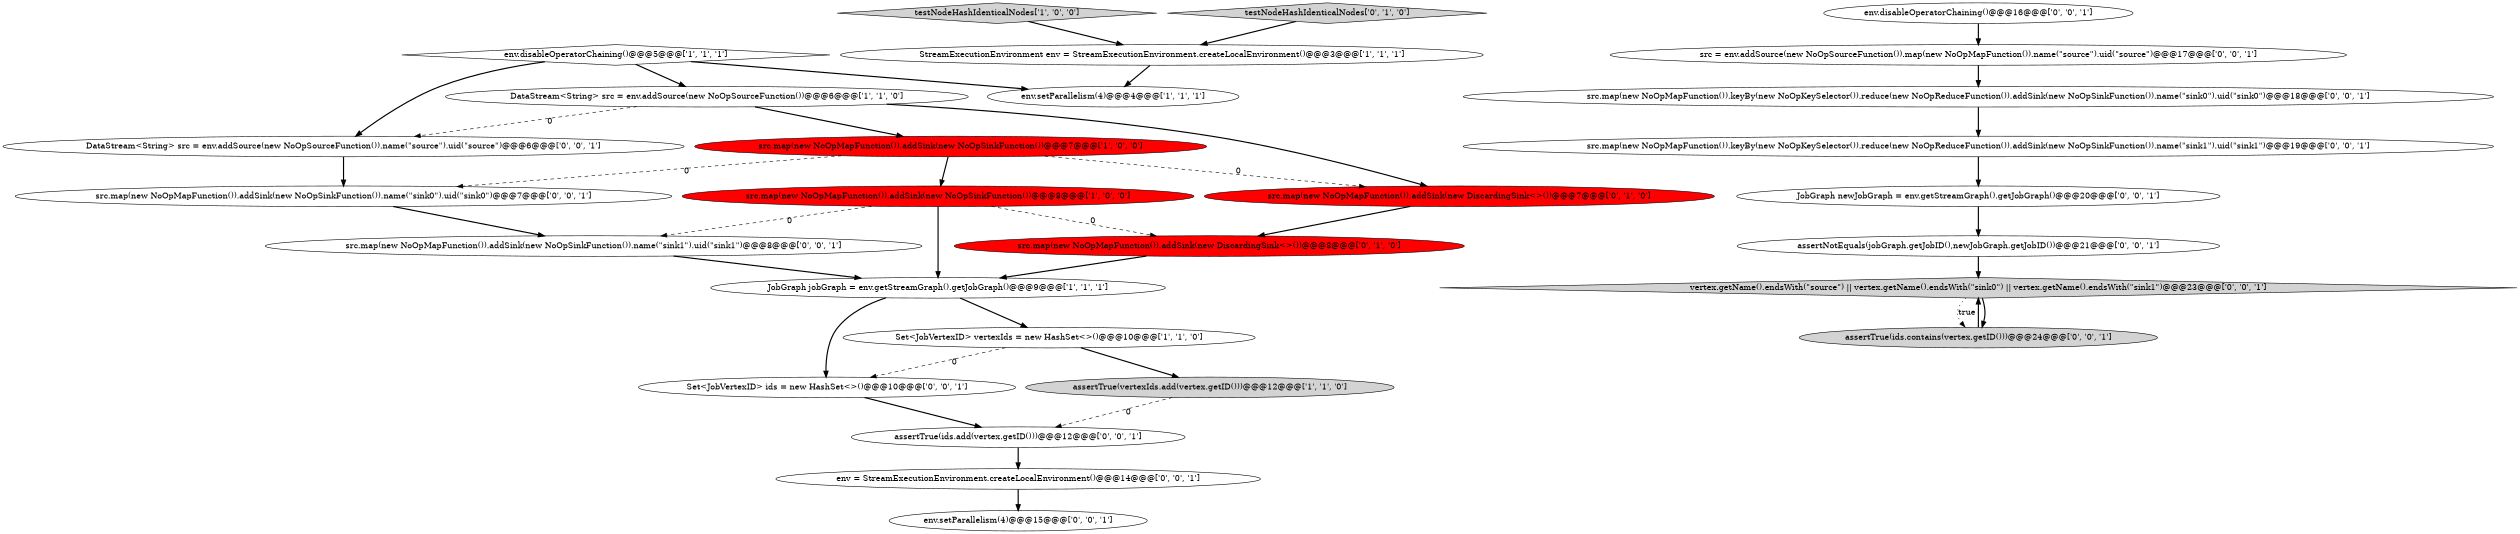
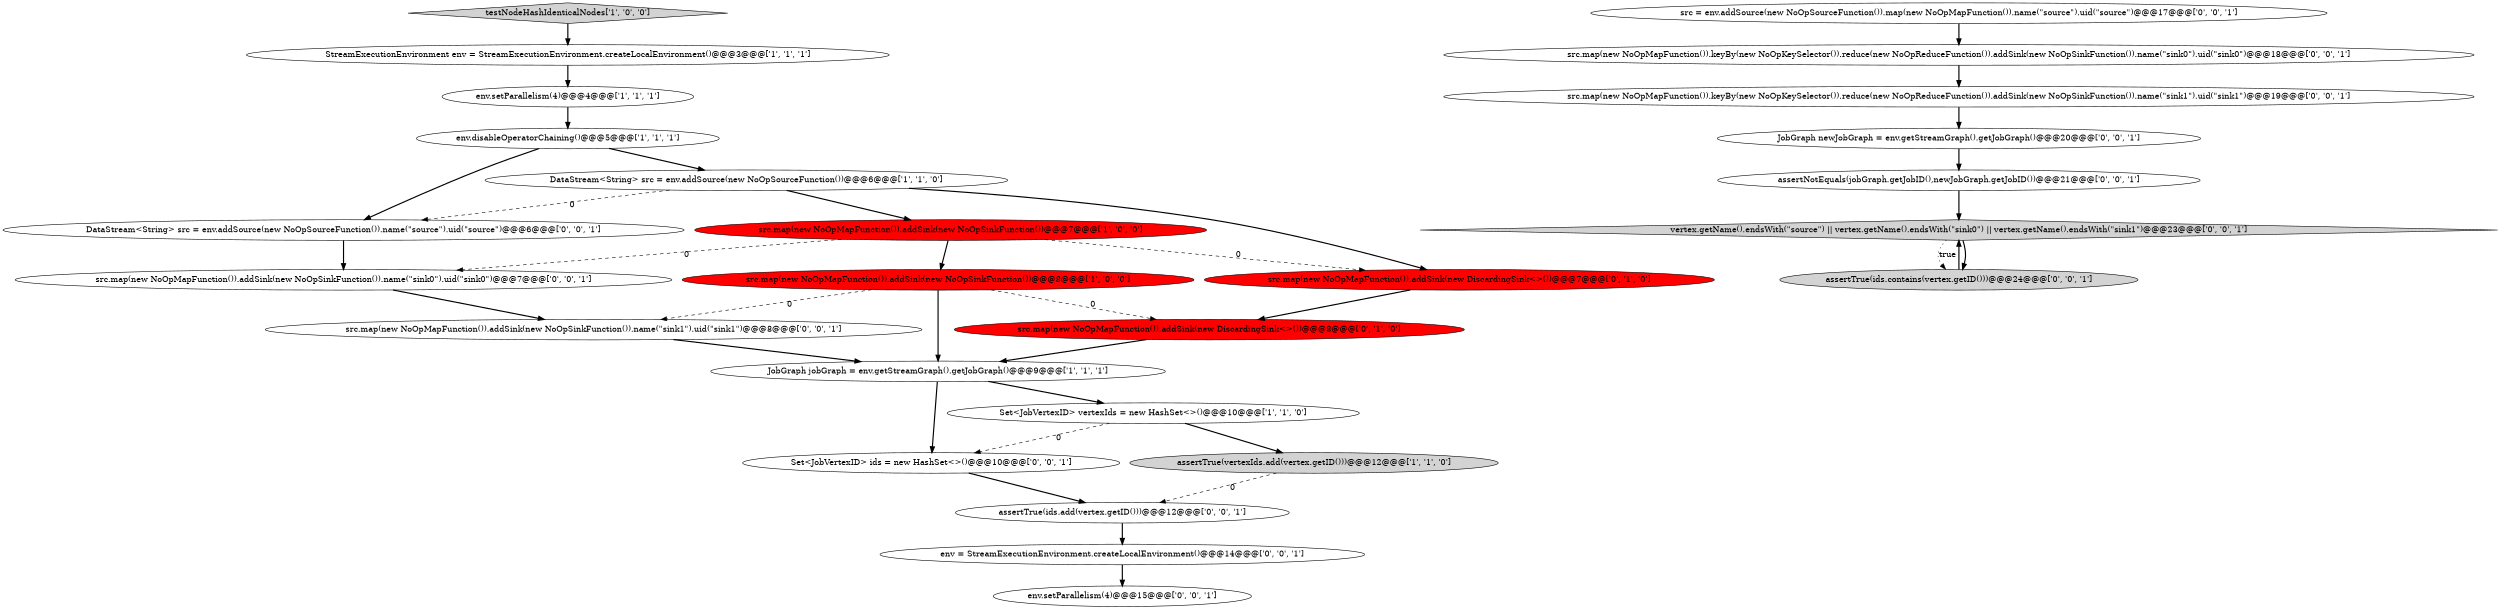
(1327, 13) -> none
(1978, 13) -> none
(616, 55) -> (568, 138)
(856, 75) -> (568, 115)
